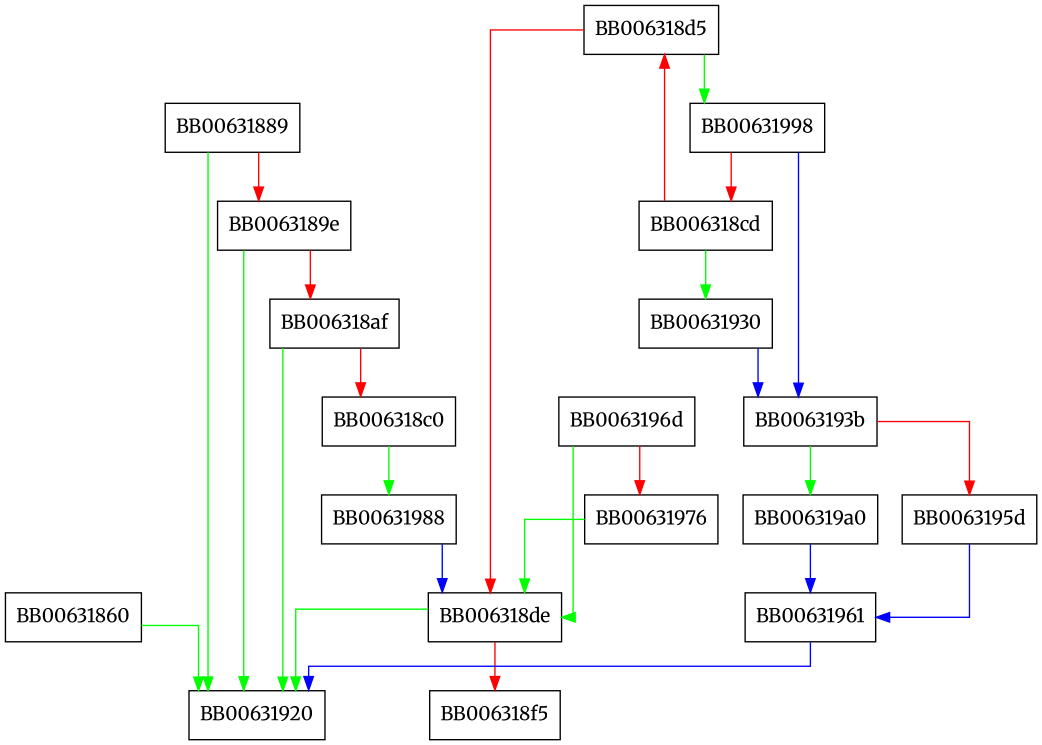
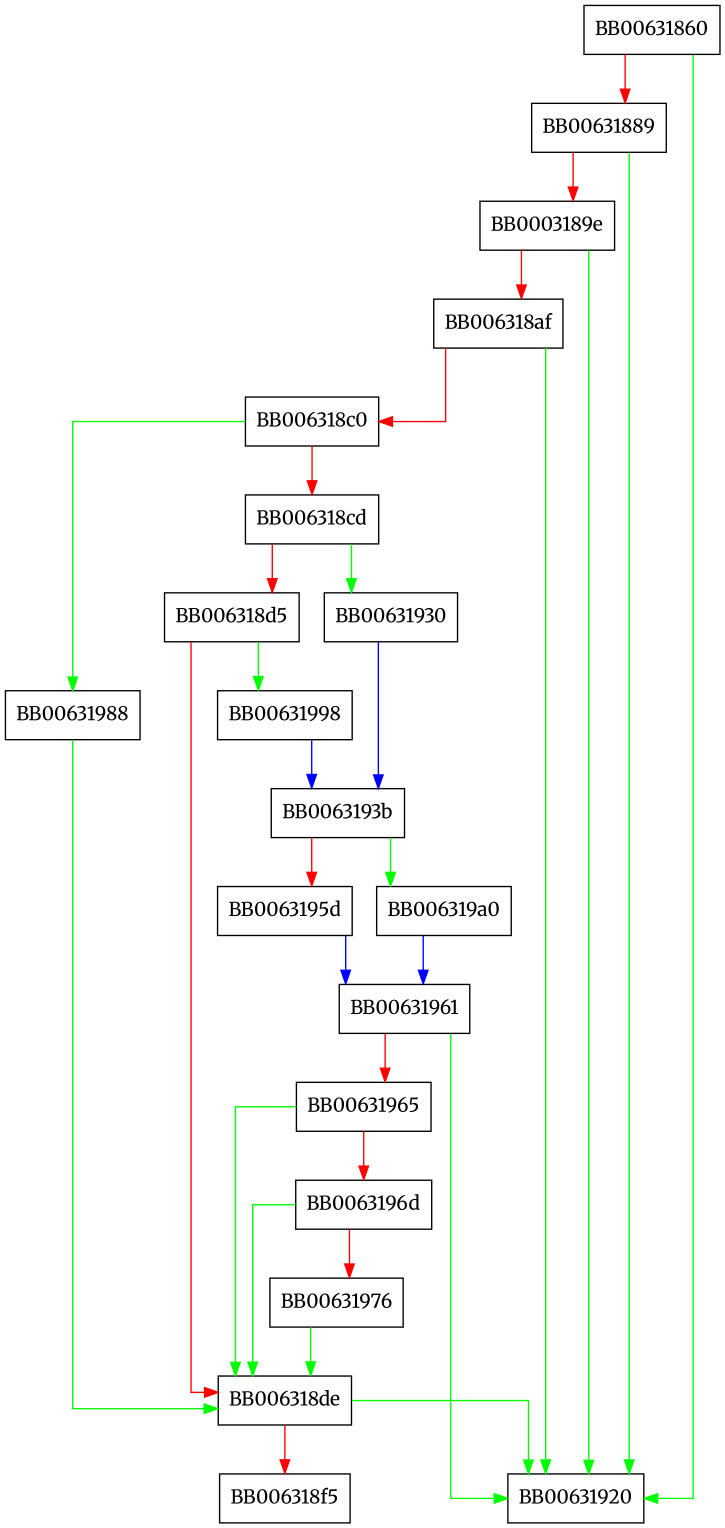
none -> (625, 72)
(731, 170) -> (312, 464)
(284, 226) -> (547, 226)
(442, 561) -> (73, 1140)
(566, 666) -> (451, 1288)
none -> (364, 1107)
